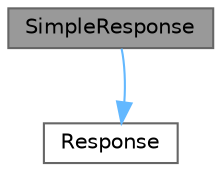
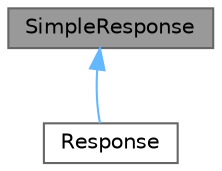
(125, 75) -> (97, 97)
